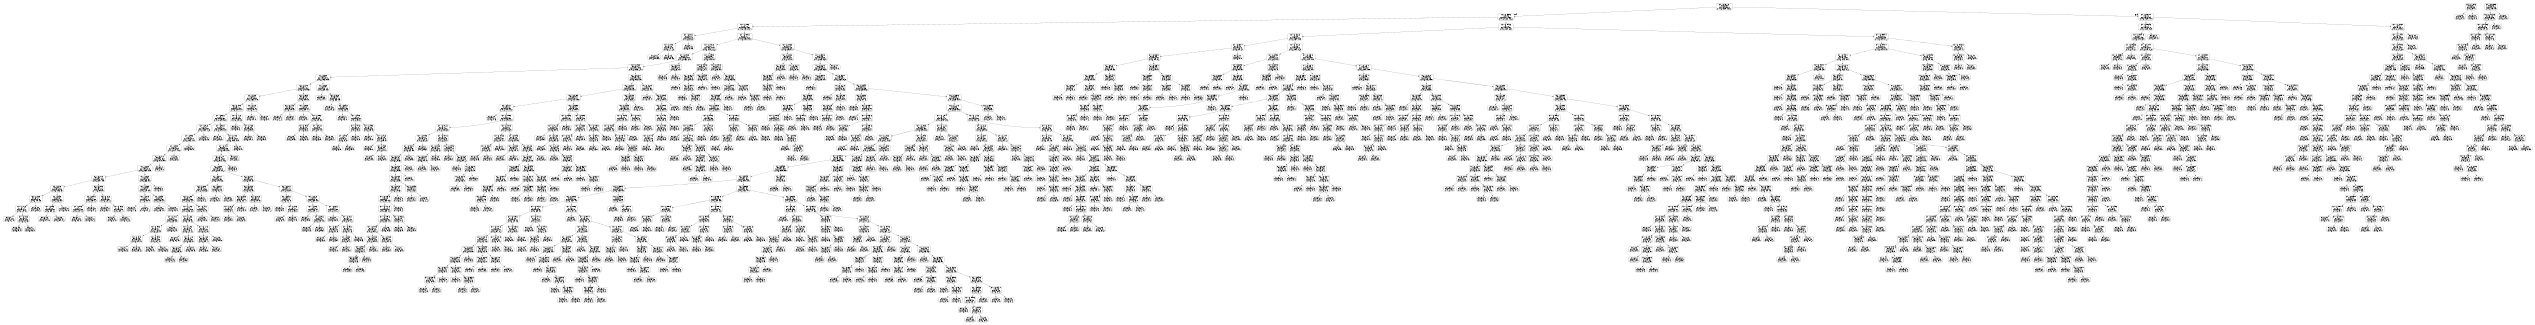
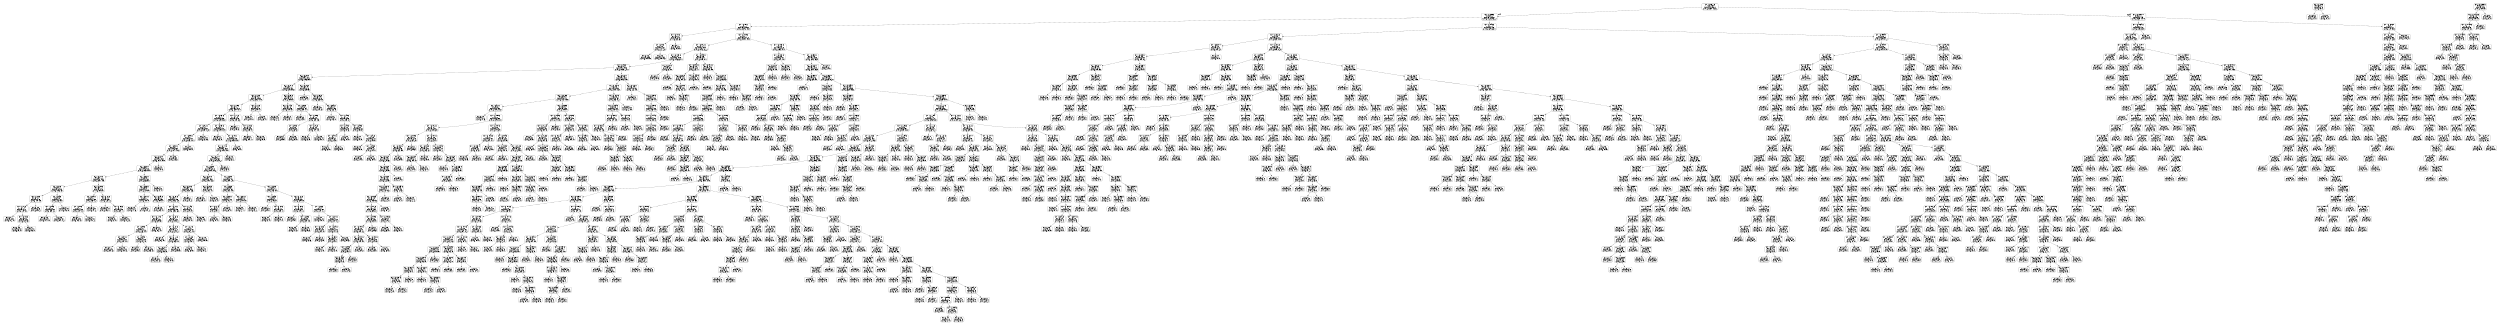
(159, 209) -> none
